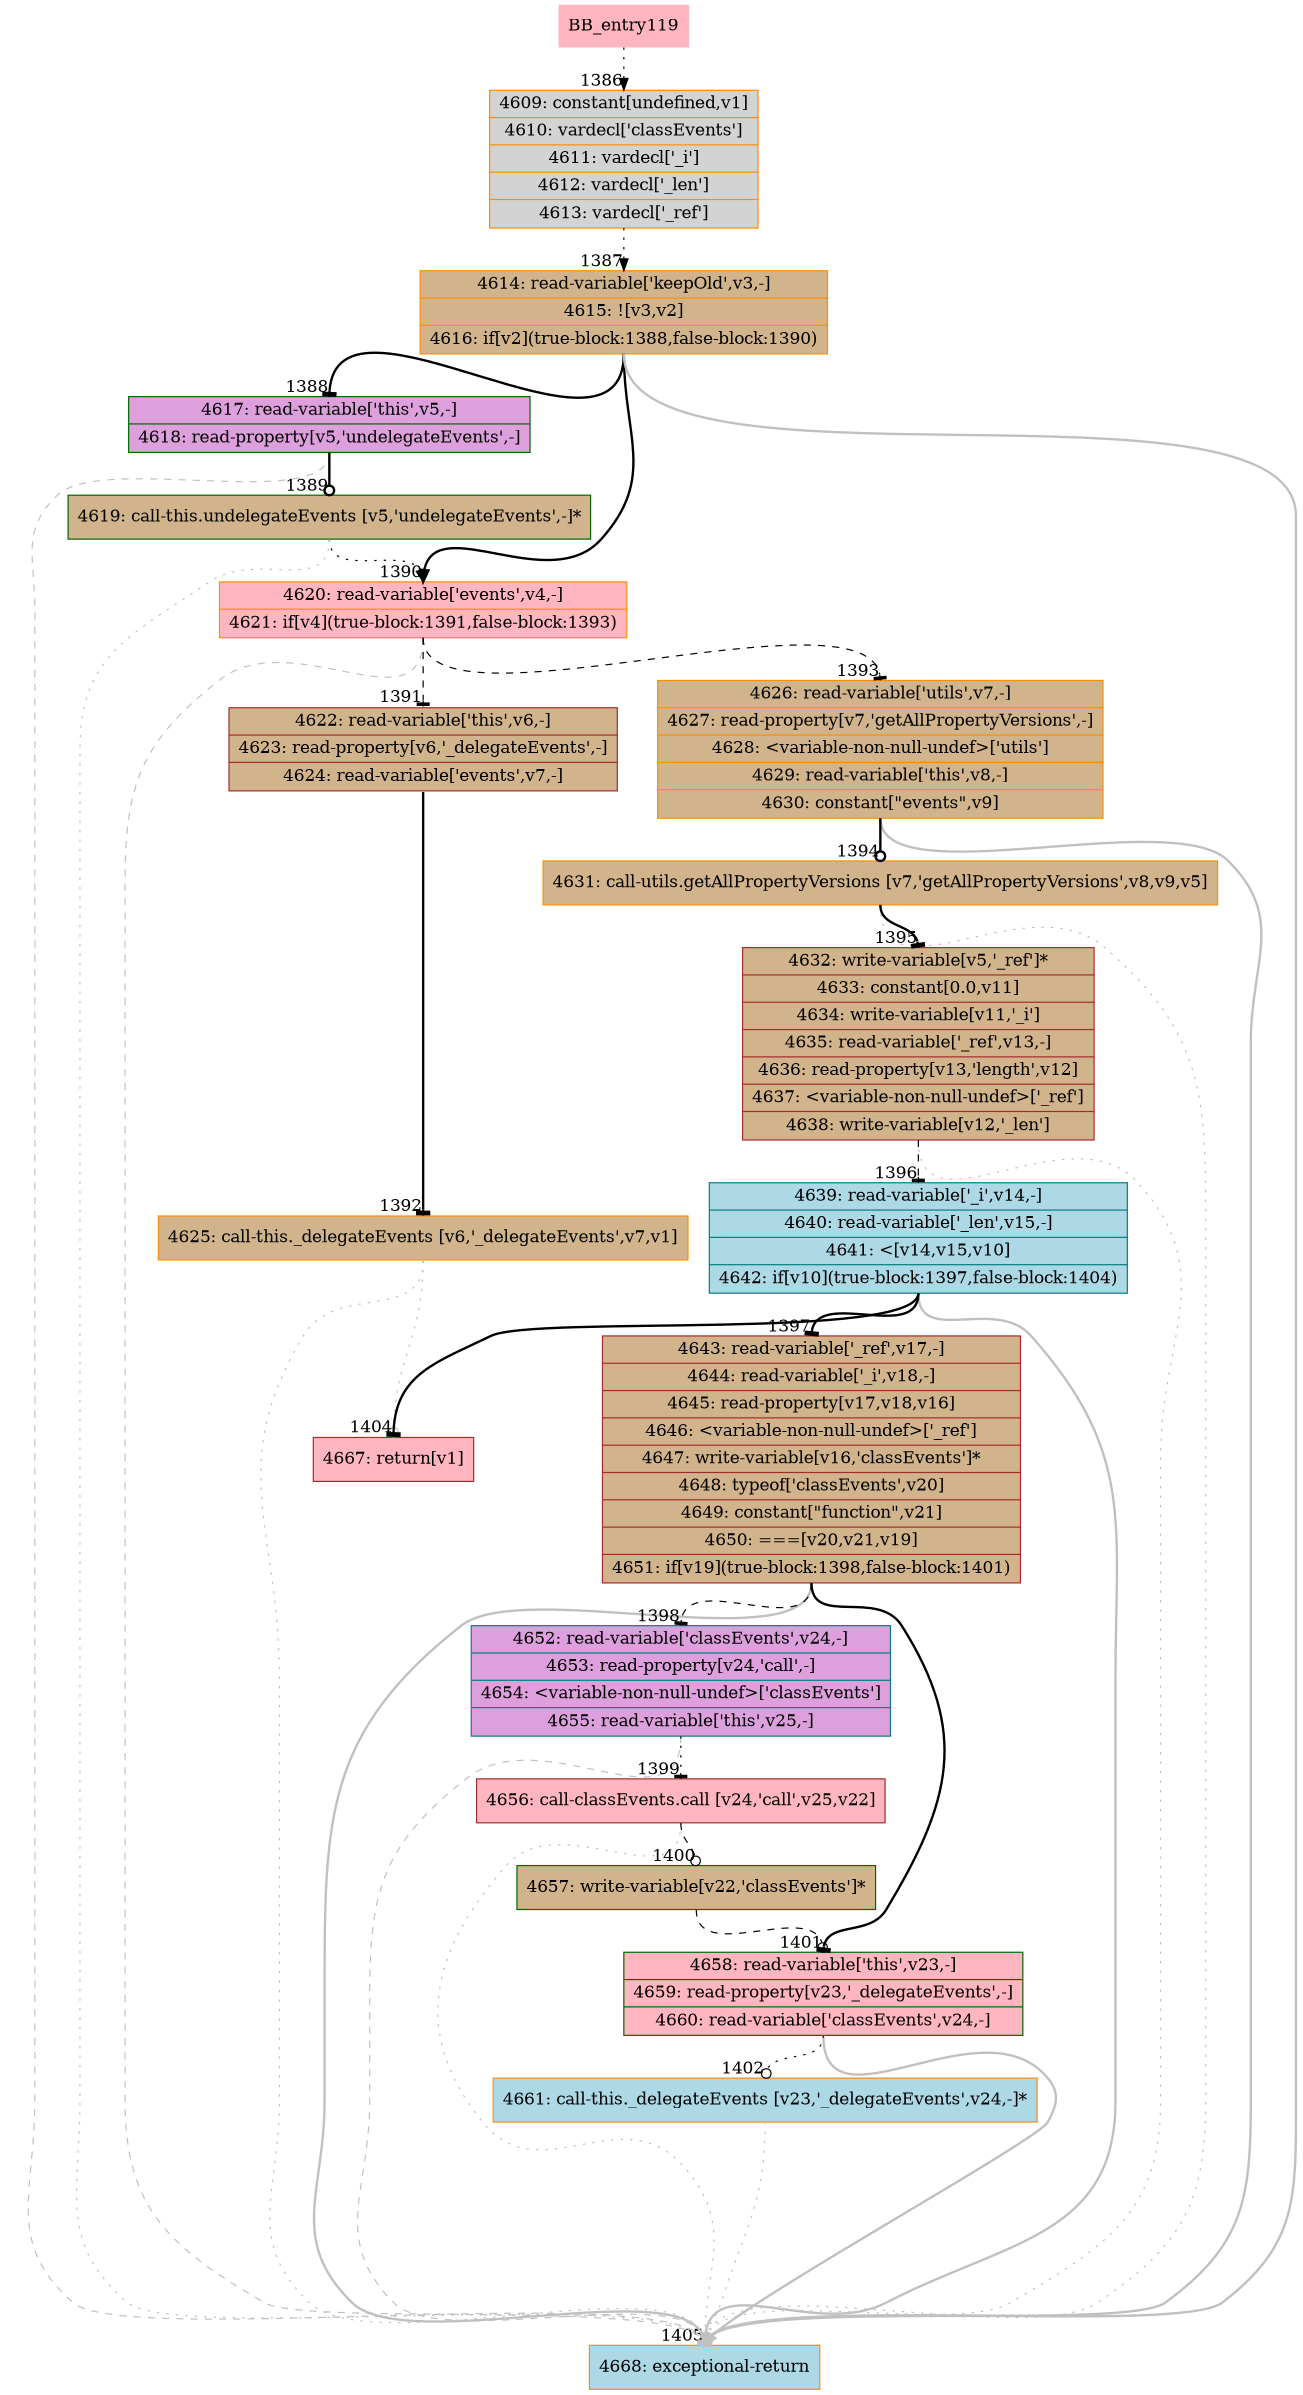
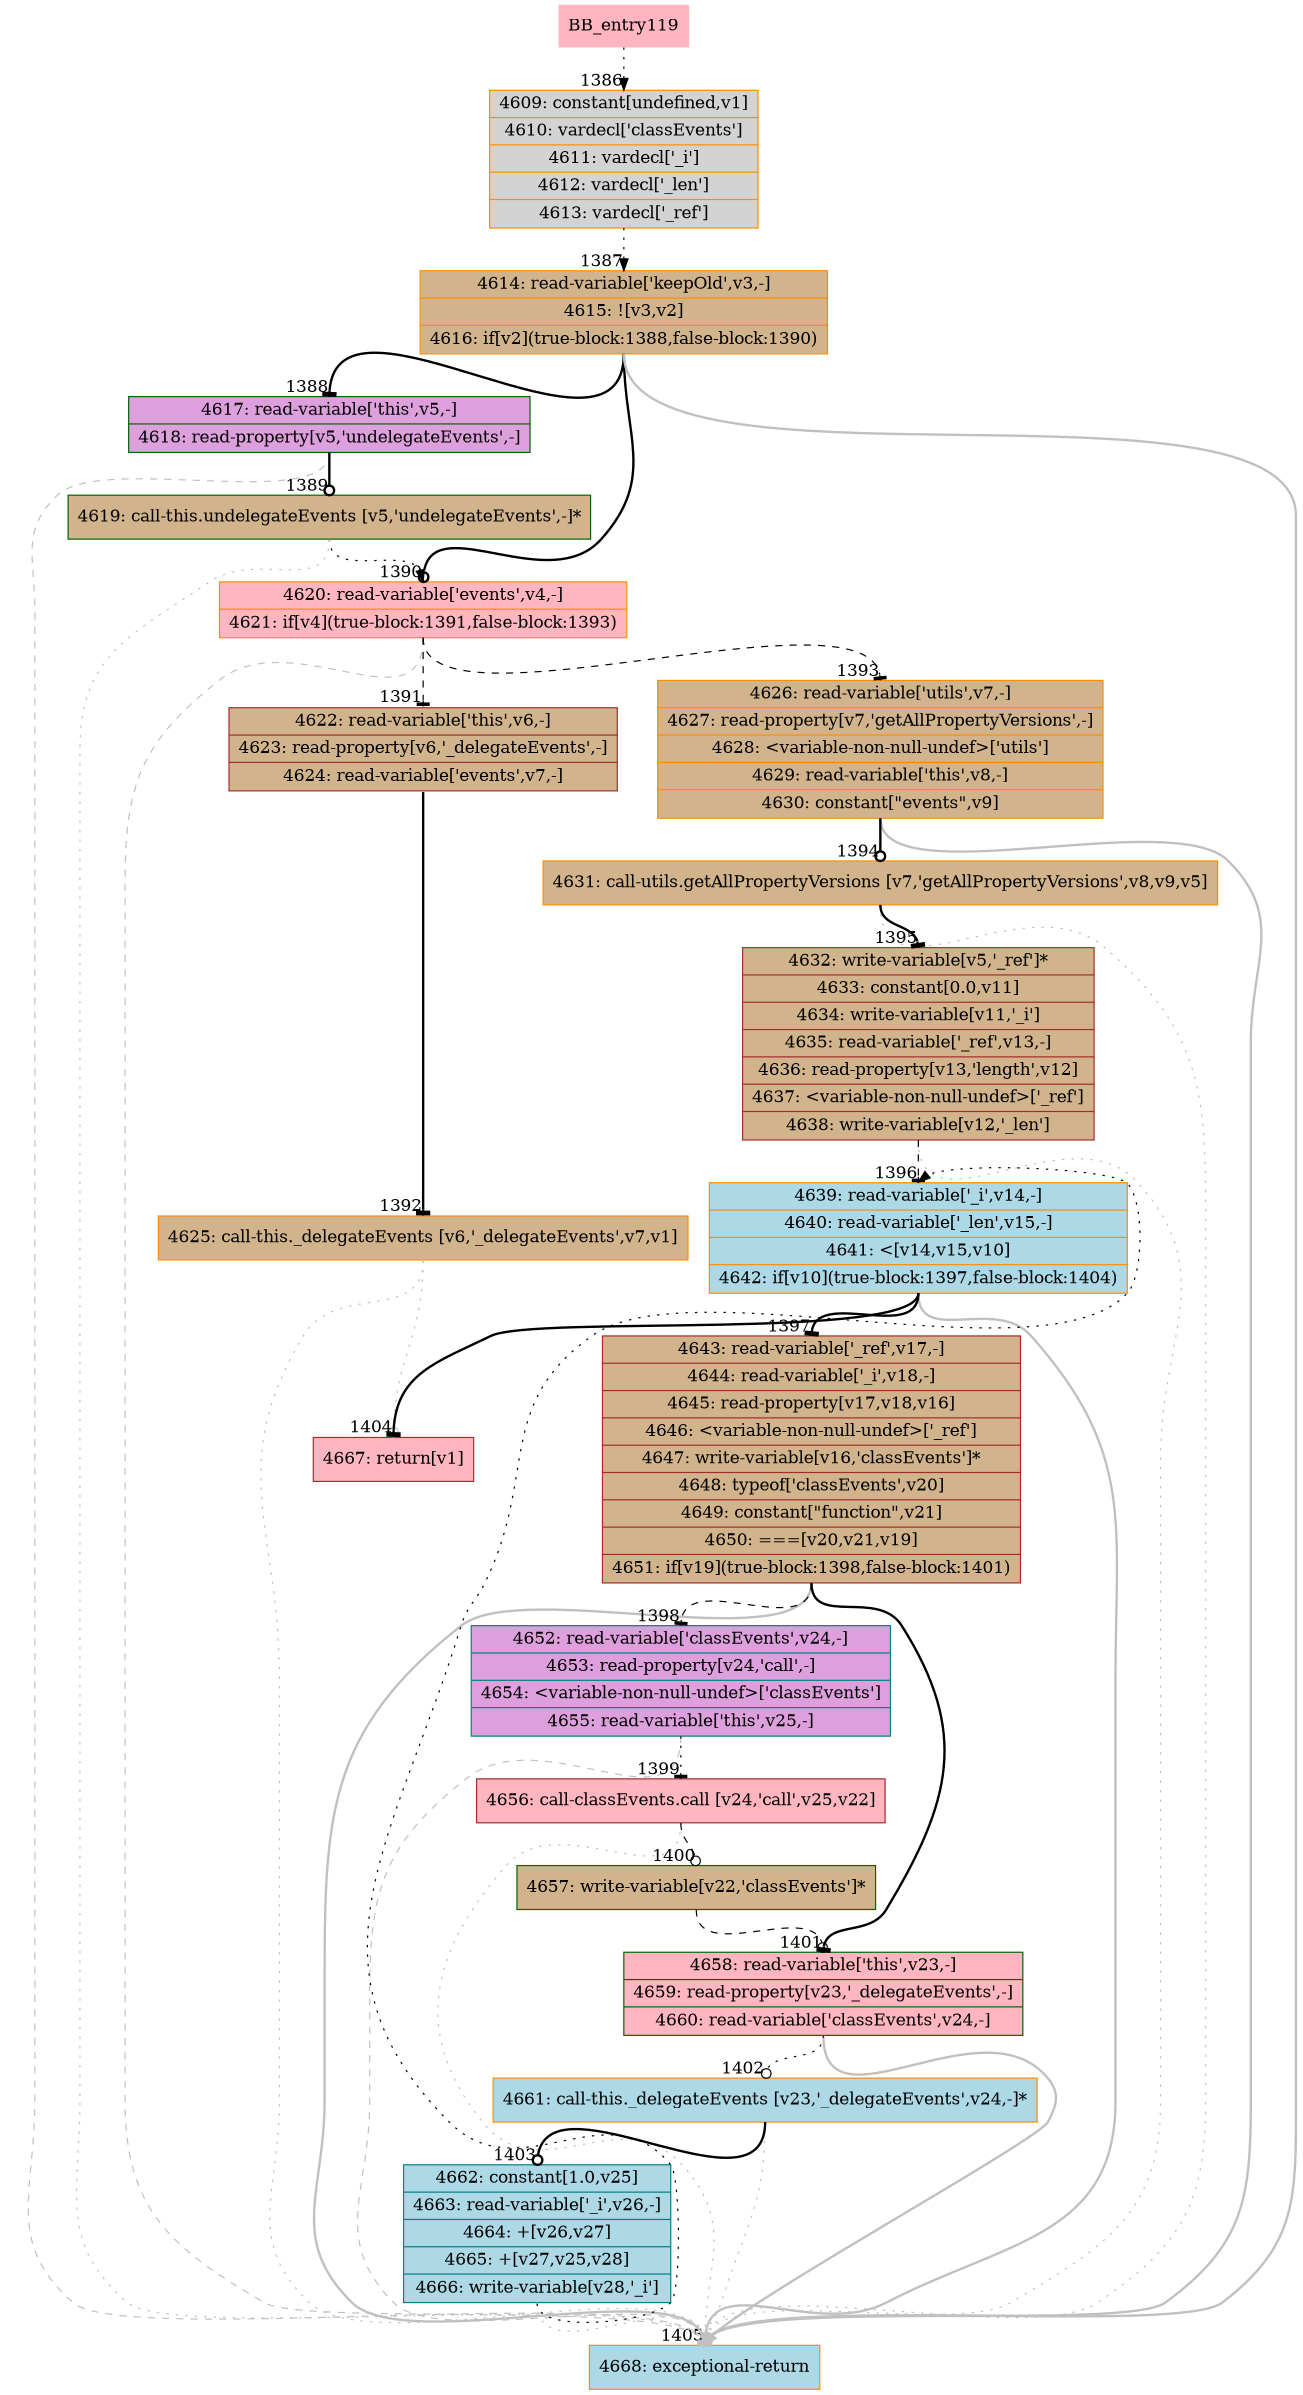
(602, 539) -> (602, 539)
(918, 1238) -> (918, 1238)
none -> (537, 2234)
